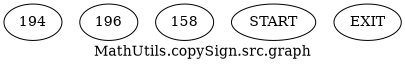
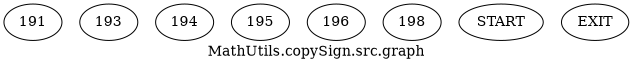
none -> (33, 22)
none -> (109, 22)
(185, 22) -> (412, 22)
none -> (260, 22)
